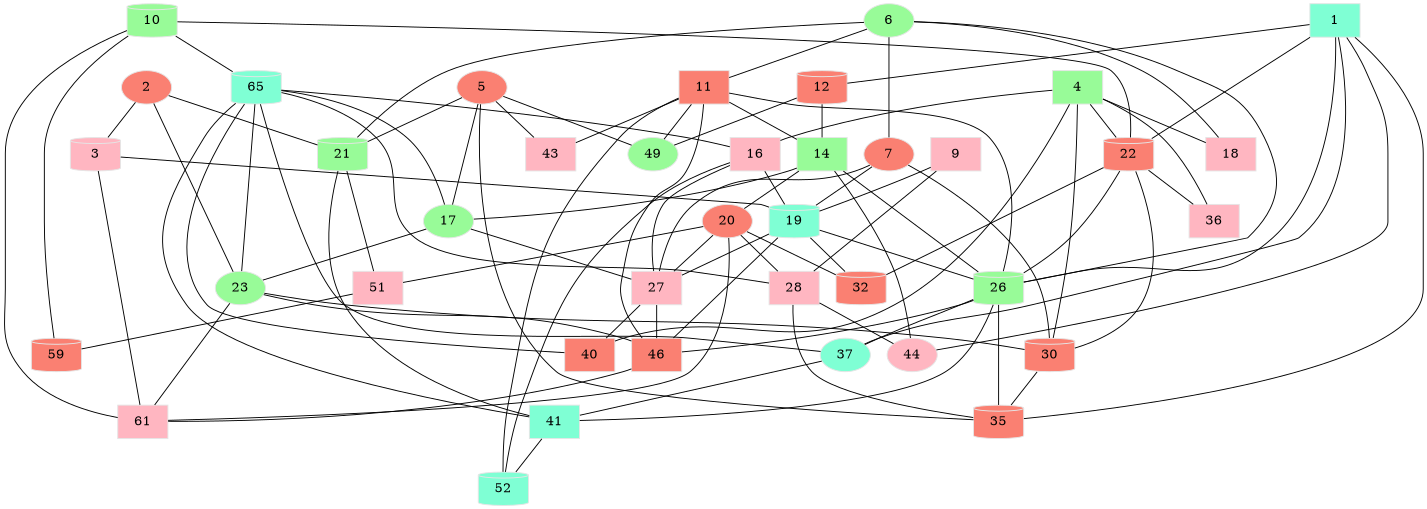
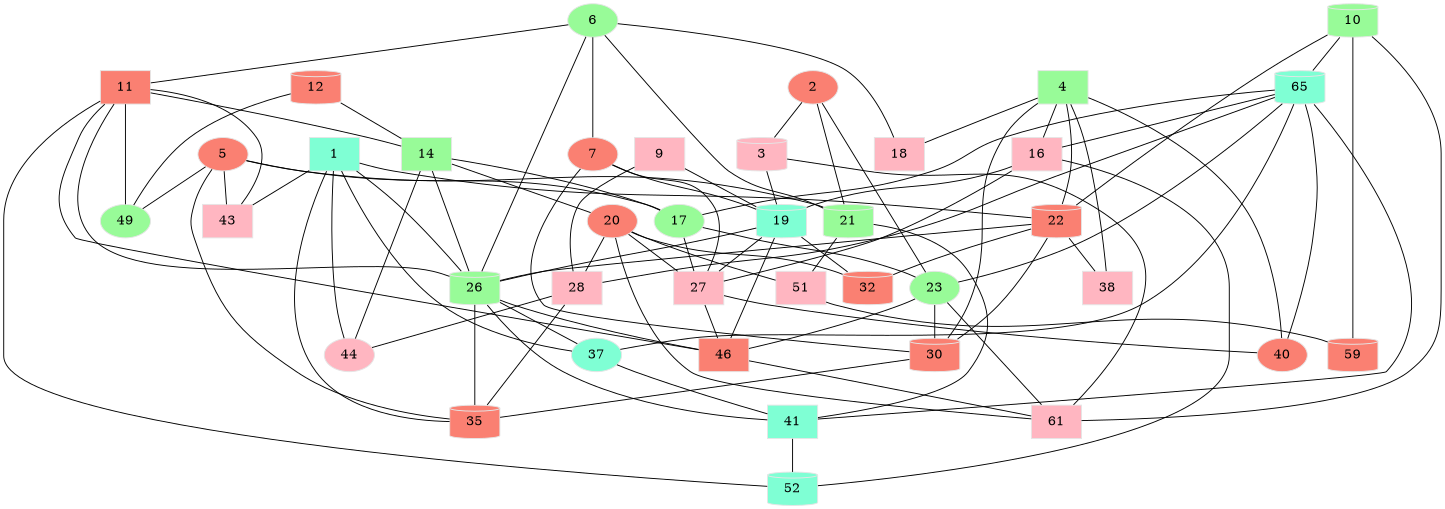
(1078, 54) -> (281, 188)
(1214, 221) -> (1108, 288)
(590, 355) -> (1282, 355)
